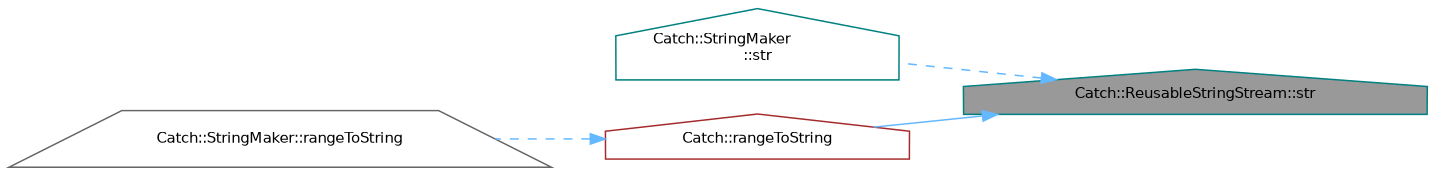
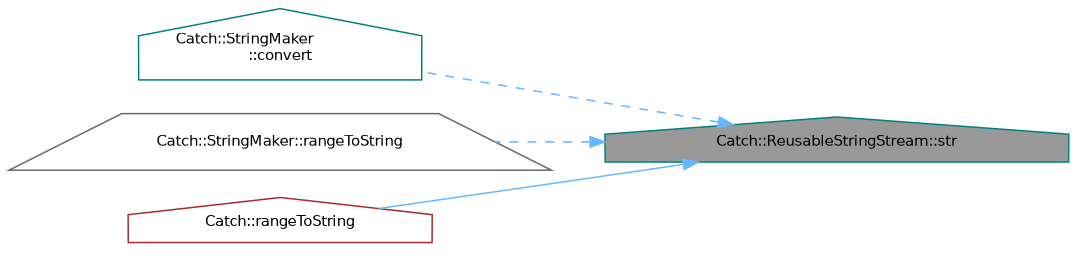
(757, 48) -> (280, 48)
(543, 139) -> (543, 142)
